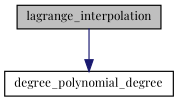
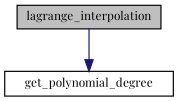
(89, 84) -> (89, 84)
